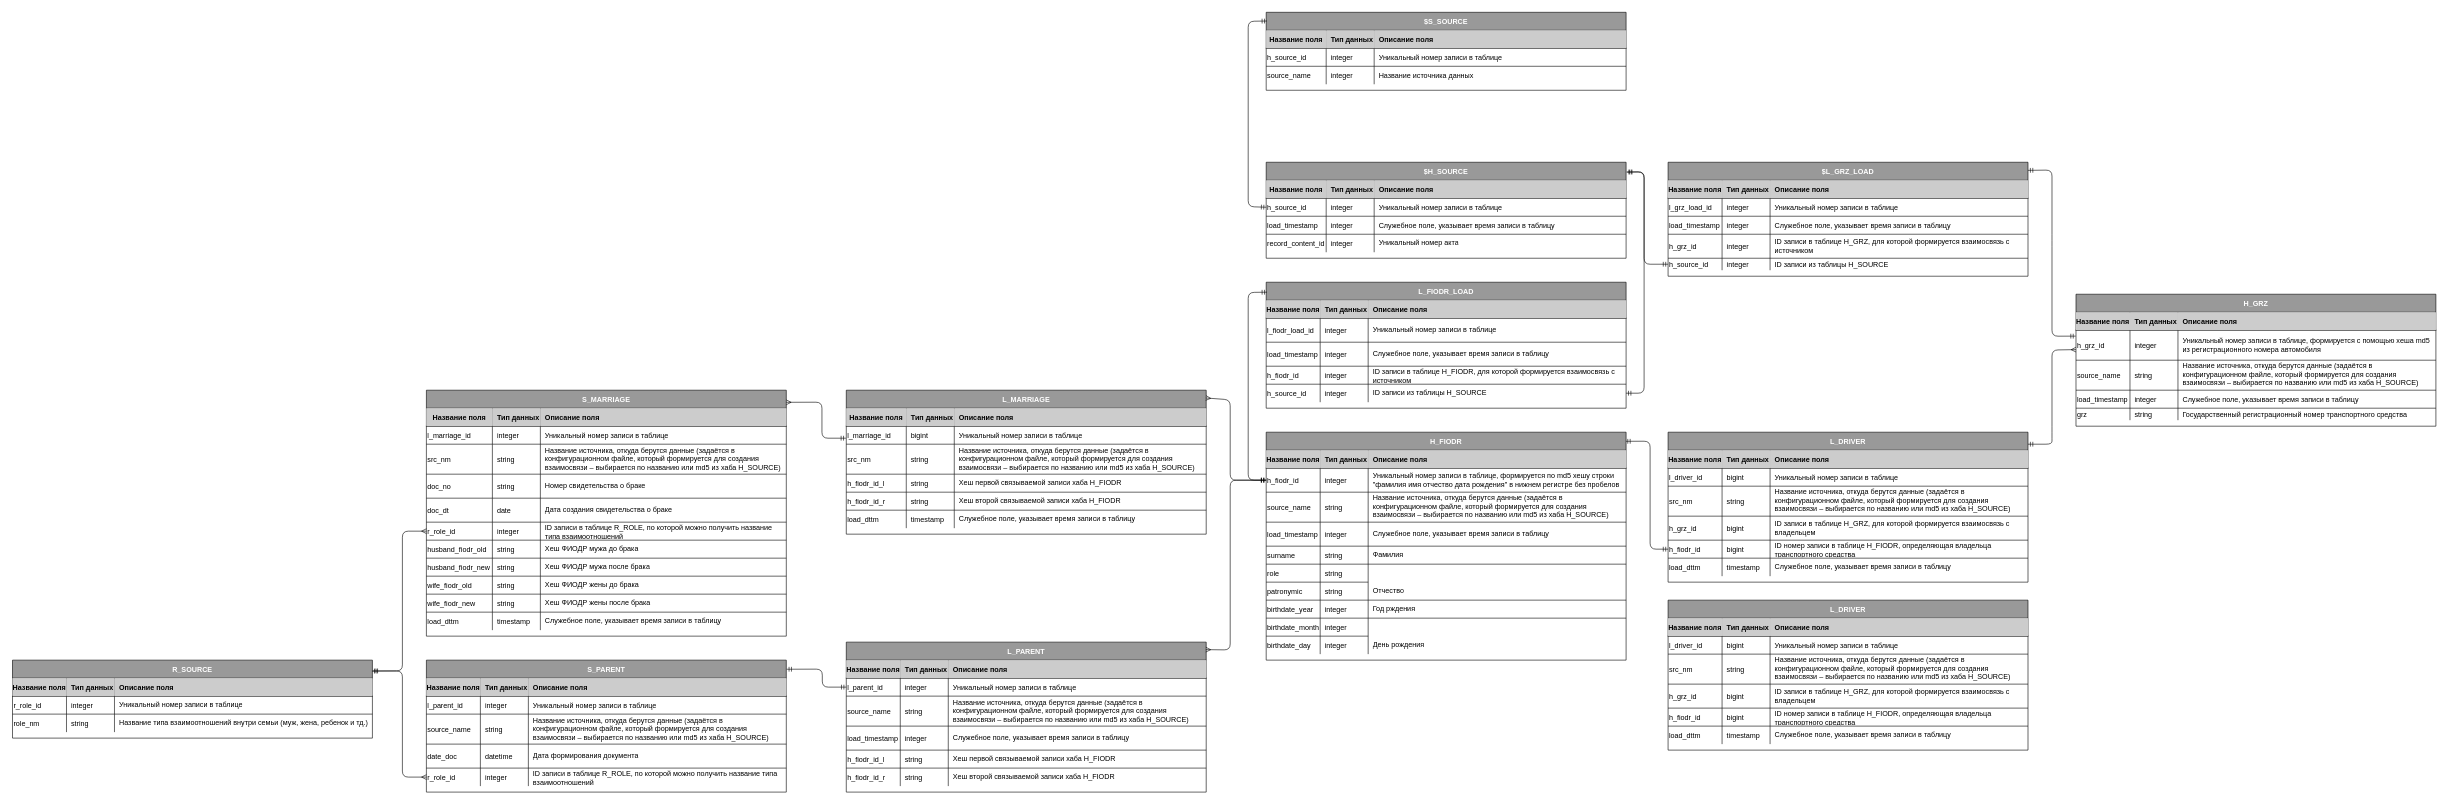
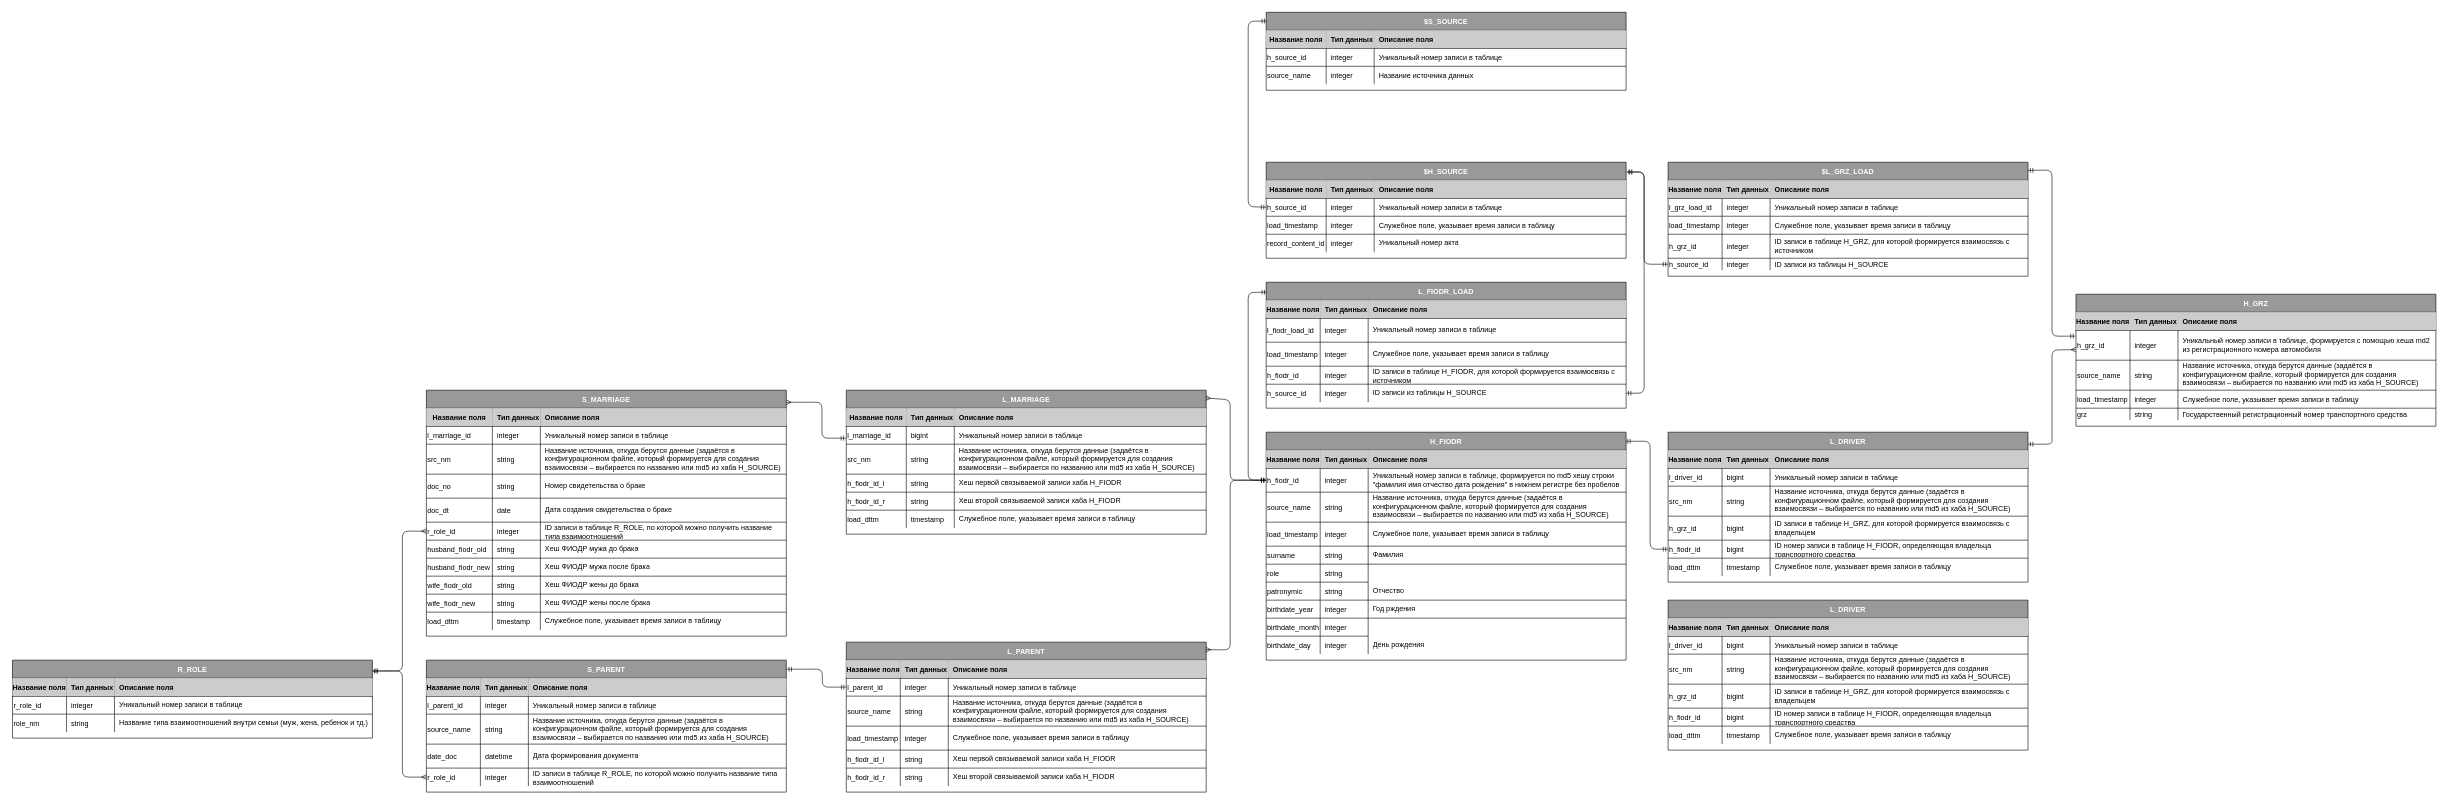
(2310, 345) -> (2310, 345)
(192, 670) -> (192, 670)
